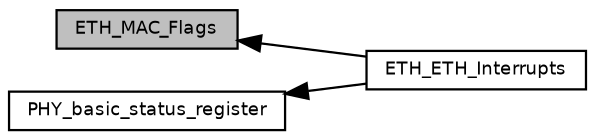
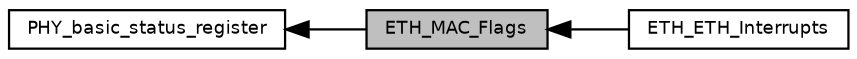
(337, 87) -> (338, 29)
